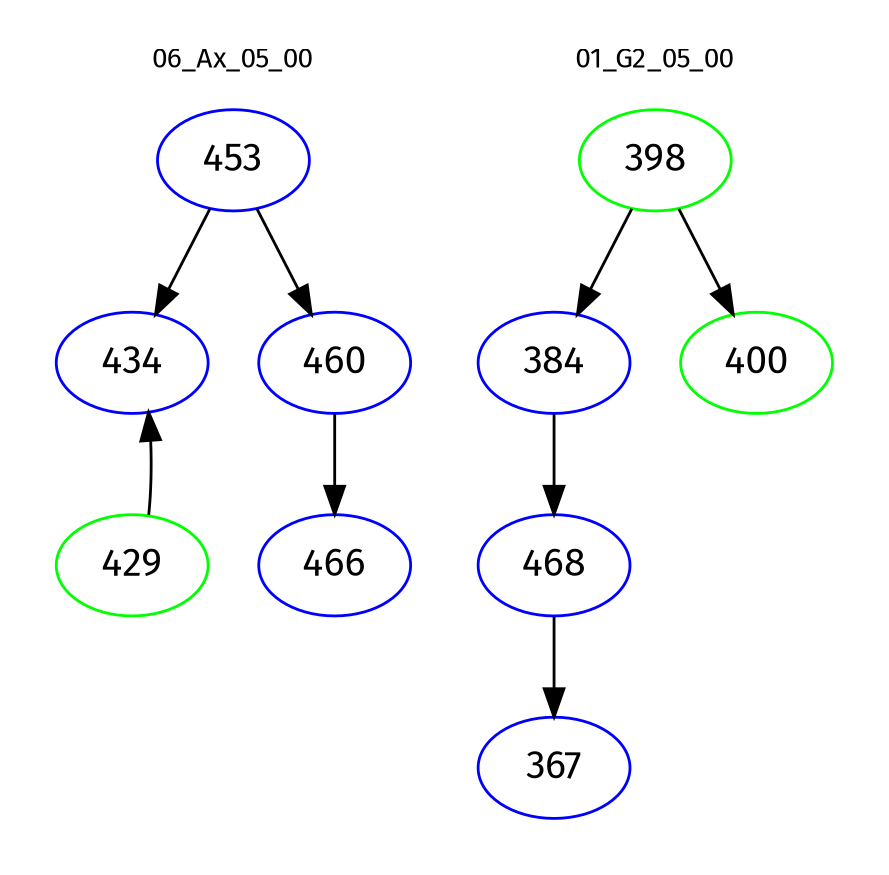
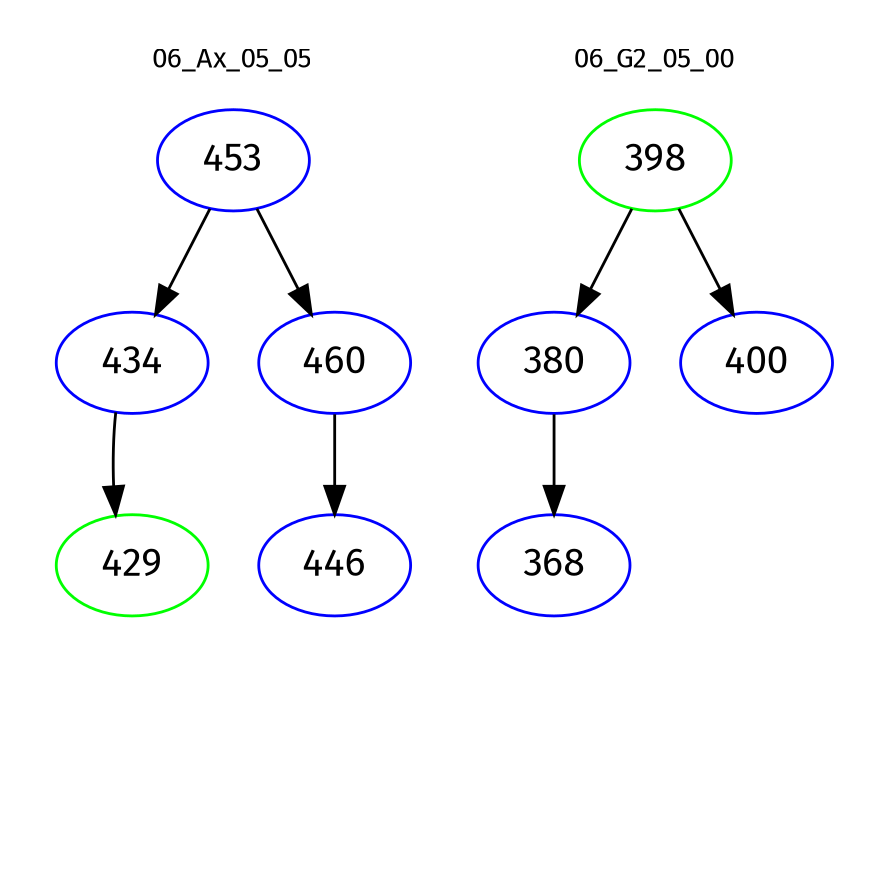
(233, 60) -> (233, 60)
(655, 60) -> (655, 60)
(554, 363) -> (554, 363)
(757, 363) -> (757, 363)
(151, 478) -> (113, 449)
(335, 565) -> (335, 565)
(554, 565) -> (554, 565)
(554, 768) -> none
